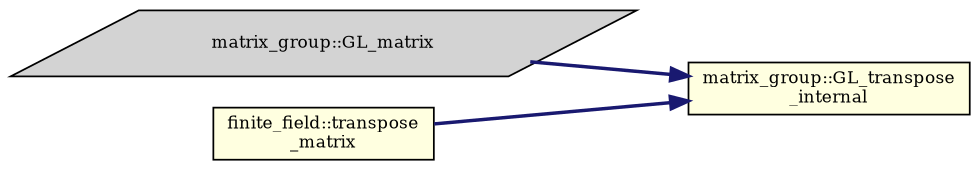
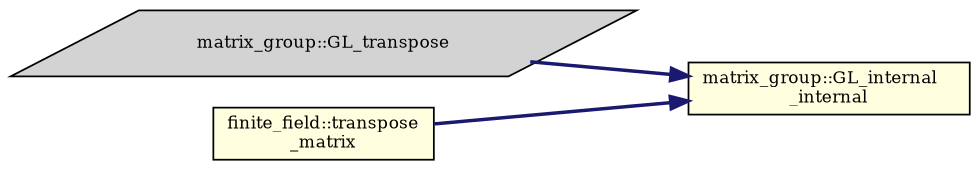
(324, 43) -> (324, 43)
(829, 89) -> (829, 89)
